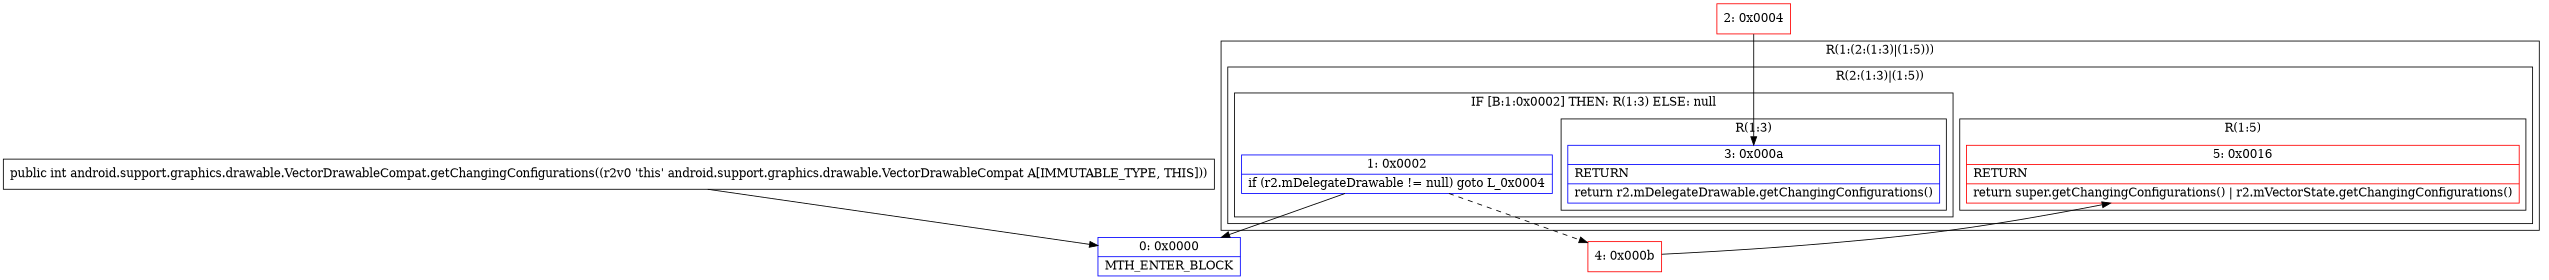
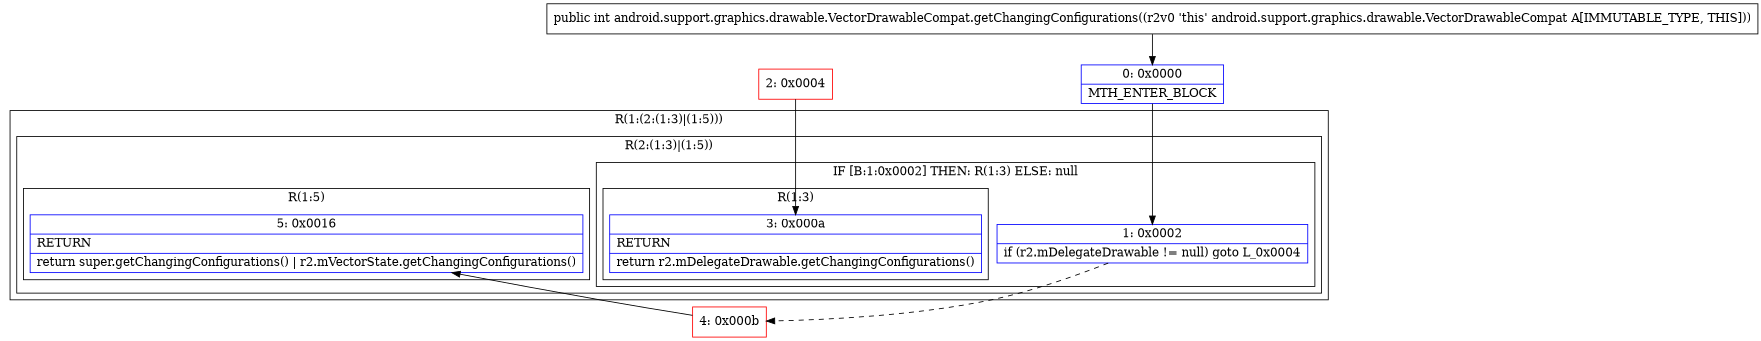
(2243, 174) -> (307, 244)
(1296, 211) -> (1152, 157)
